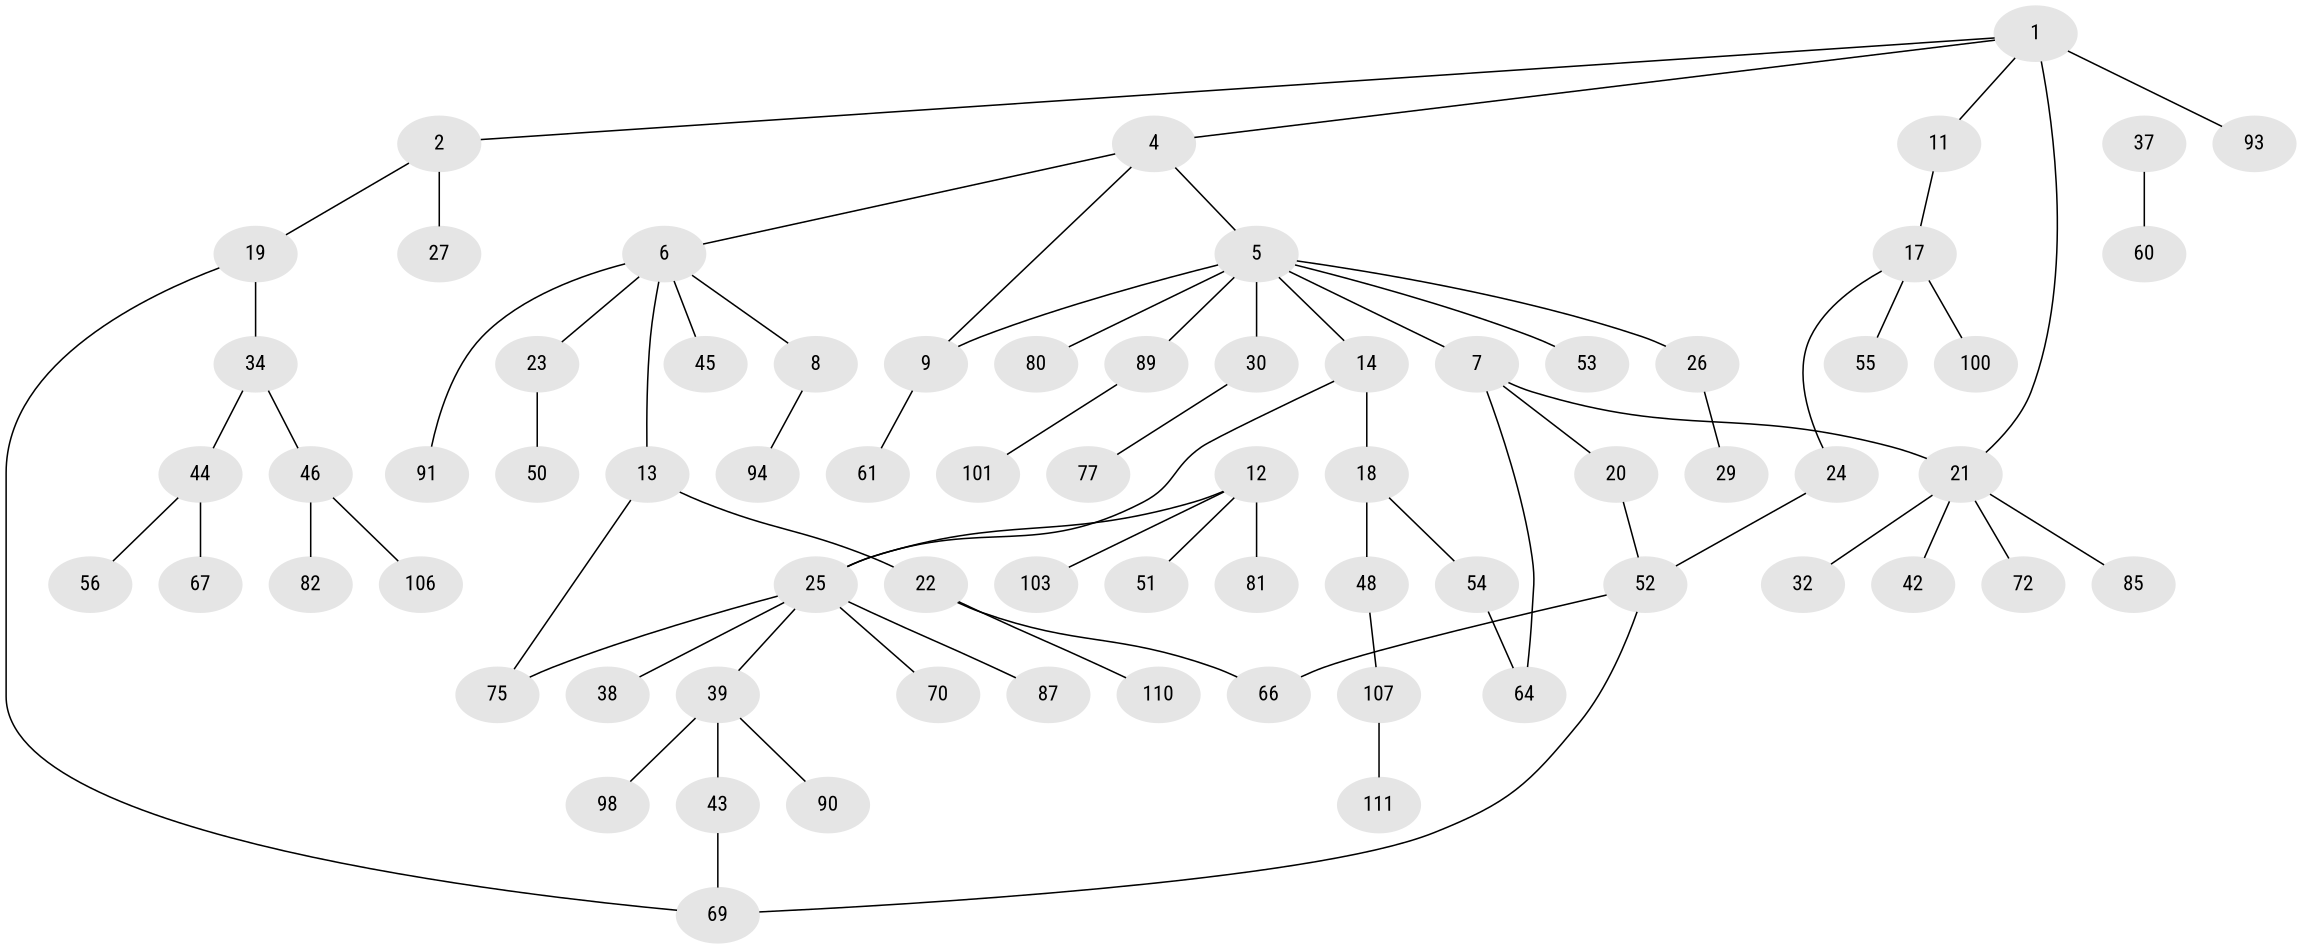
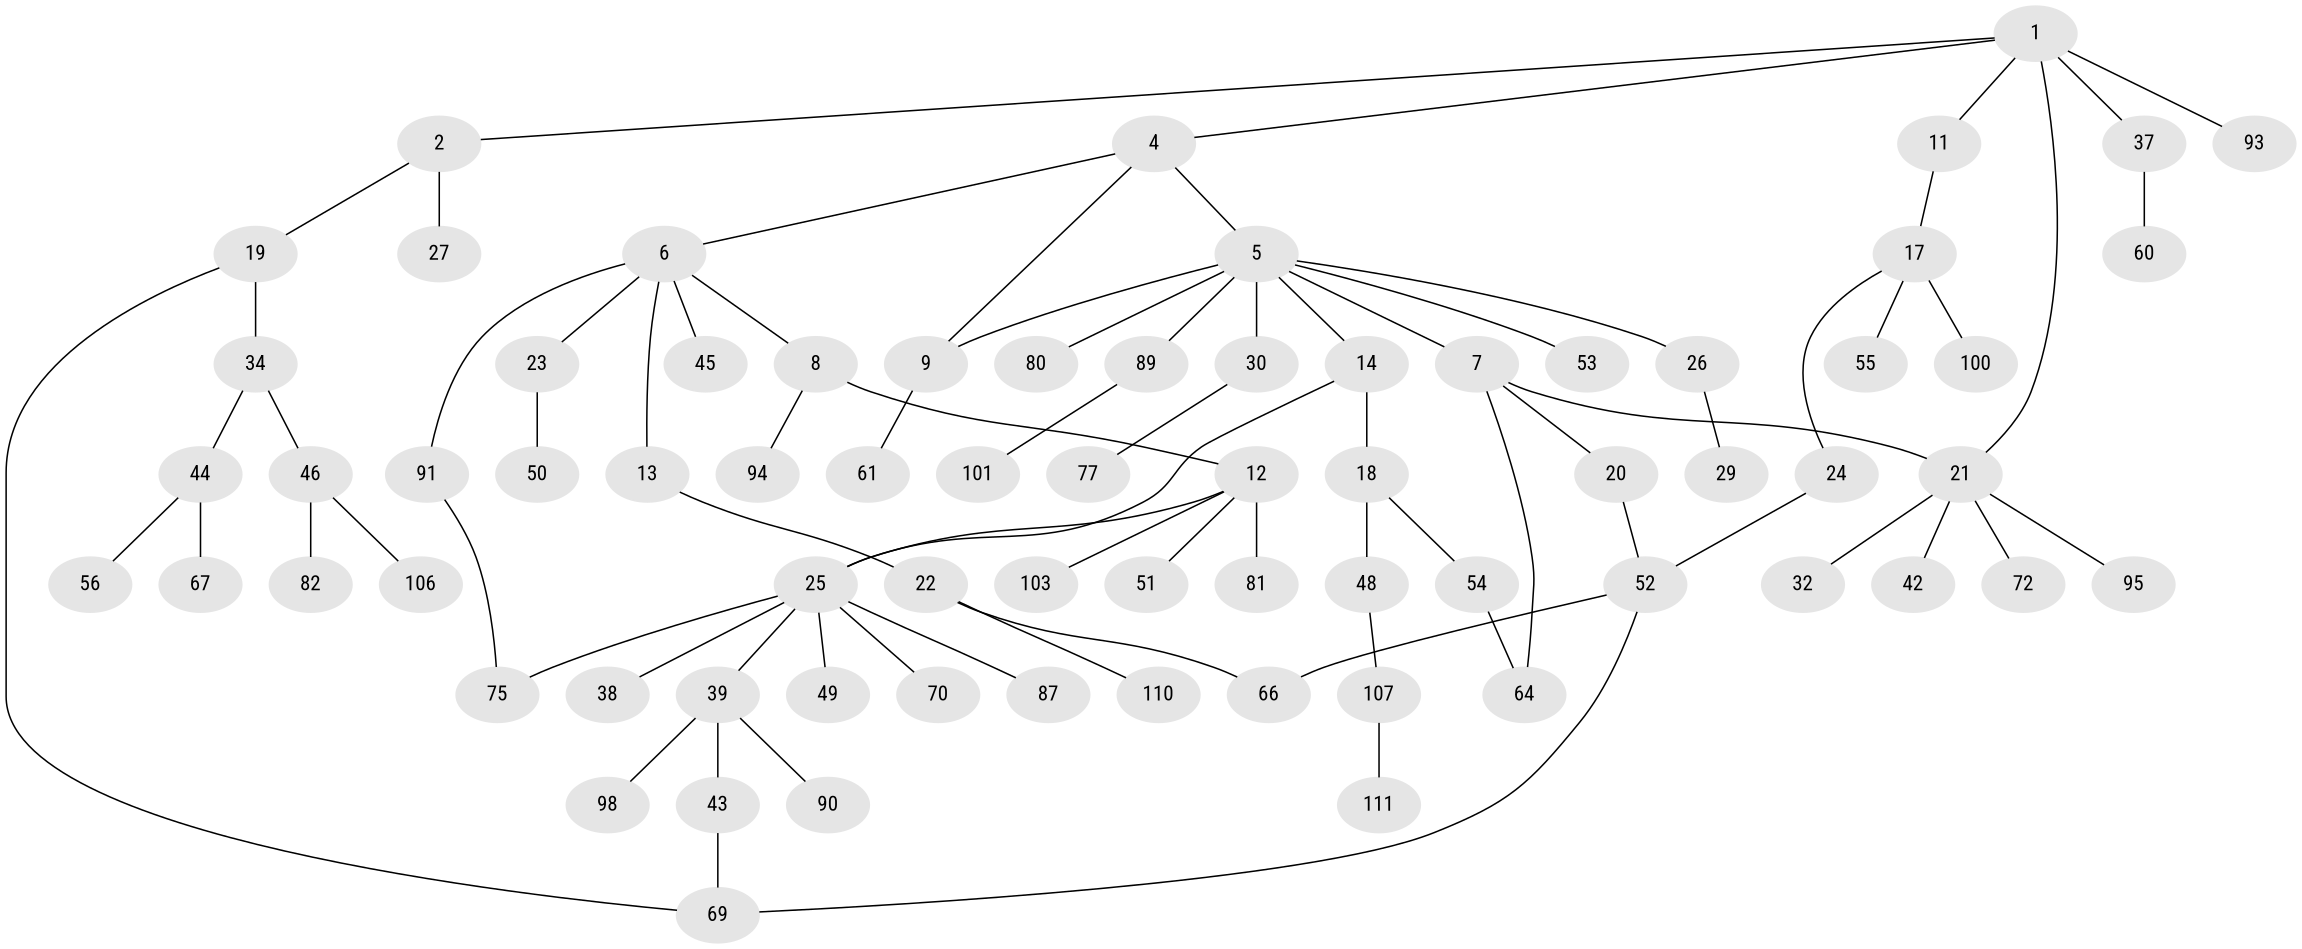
none -> (2090, 89)
none -> (1032, 428)
(572, 585) -> (483, 579)
(2134, 585) -> (2134, 585)
none -> (828, 695)
